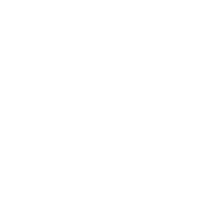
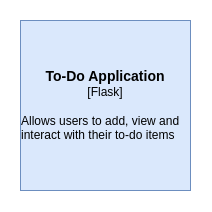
none -> (106, 106)
